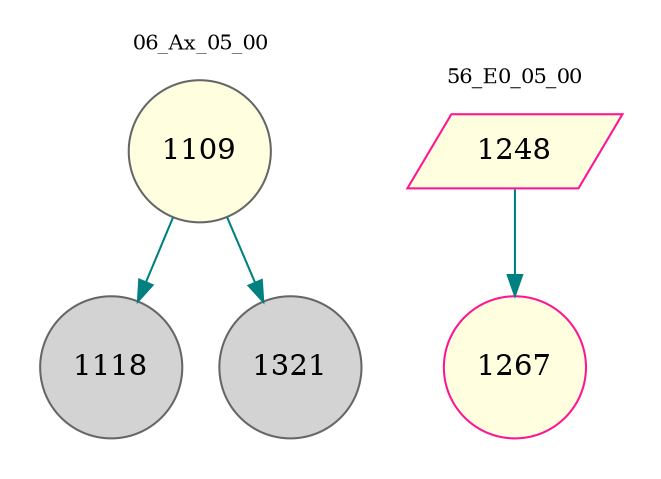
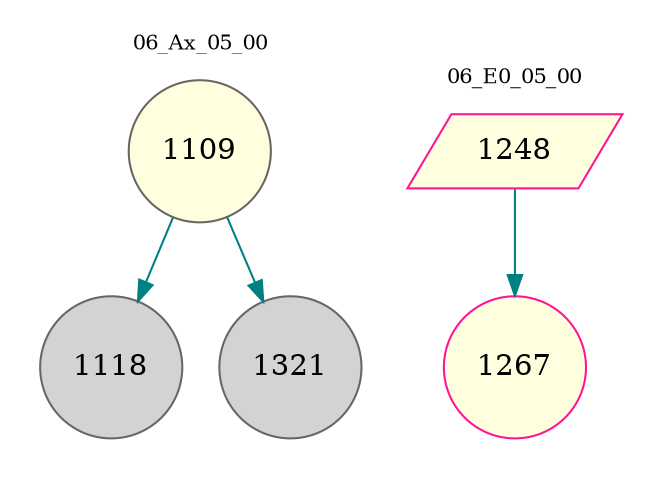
(515, 78) -> (515, 78)
